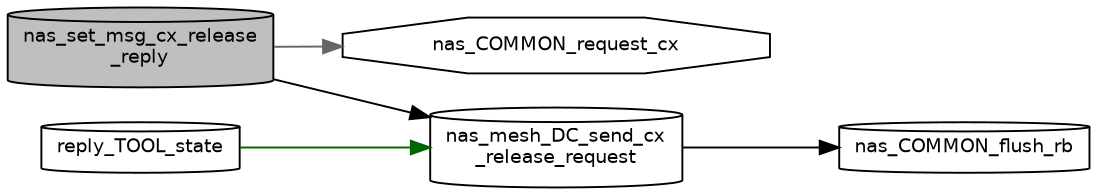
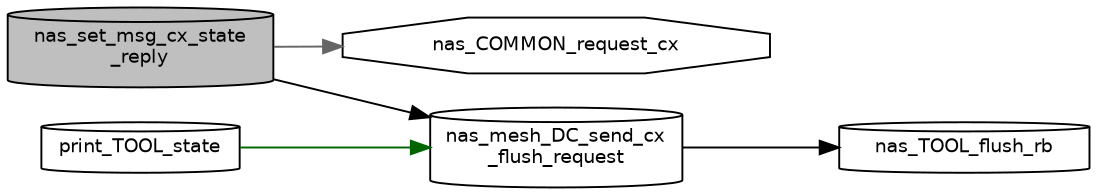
(141, 47) -> (141, 47)
(141, 148) -> (141, 148)
(556, 148) -> (556, 148)
(964, 148) -> (964, 148)
